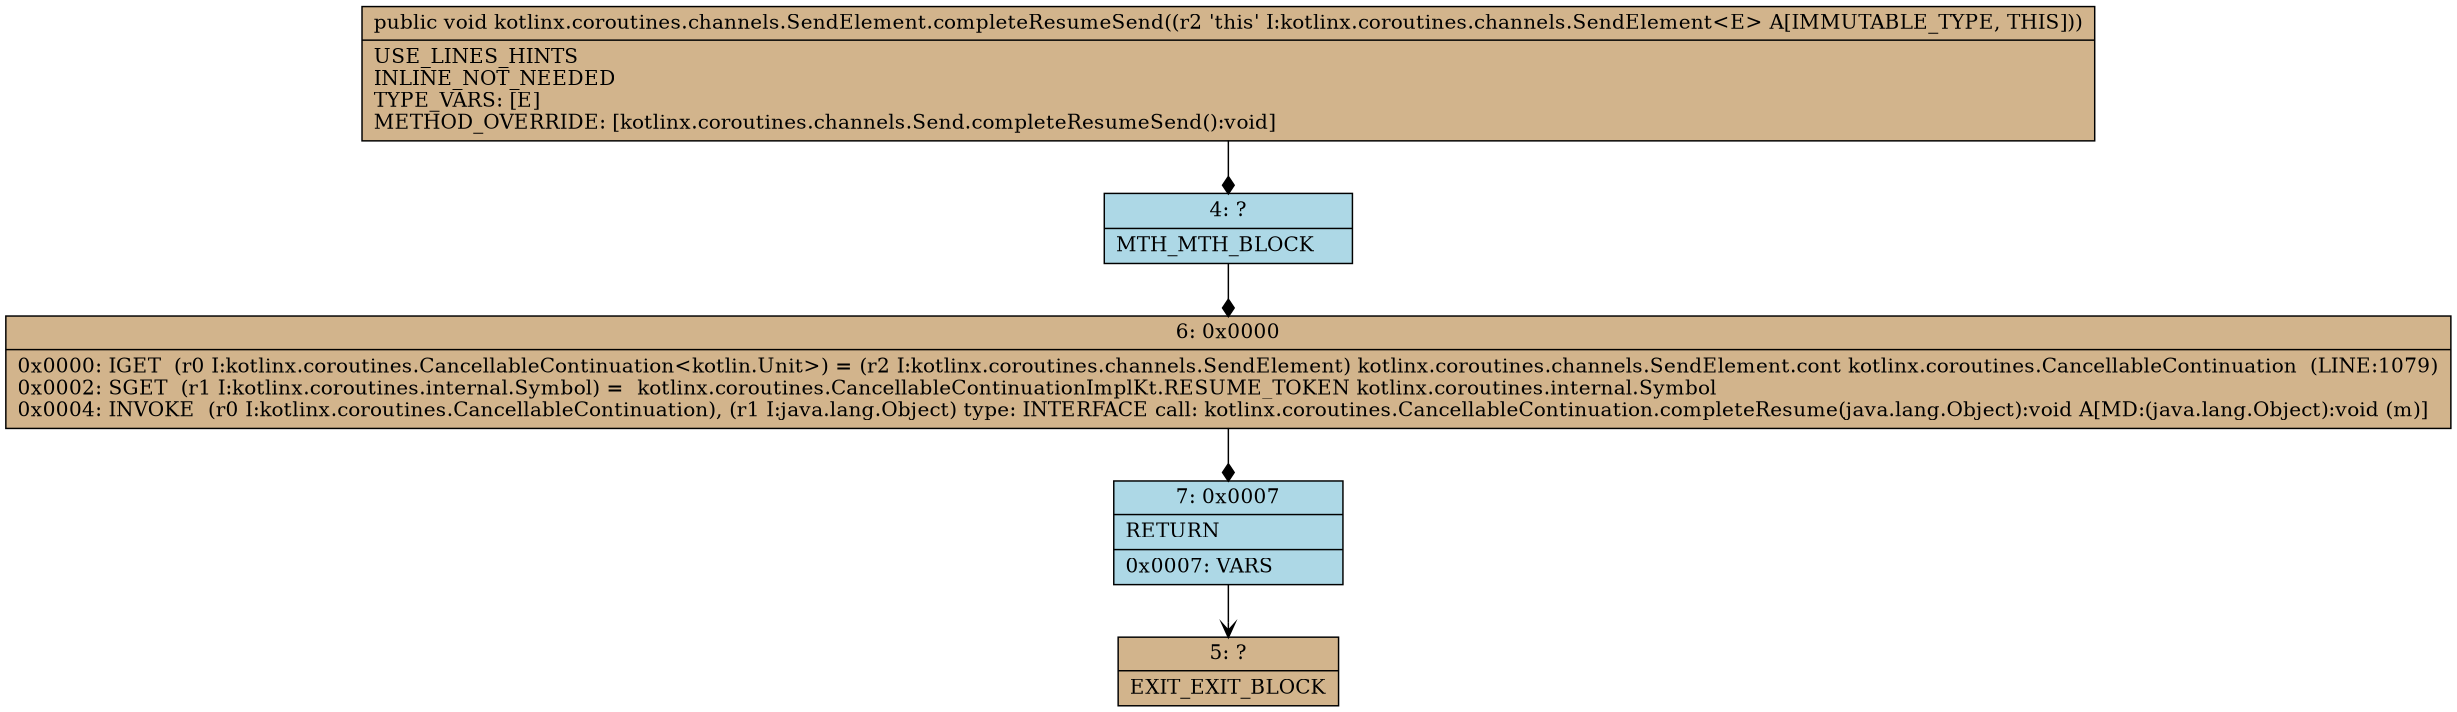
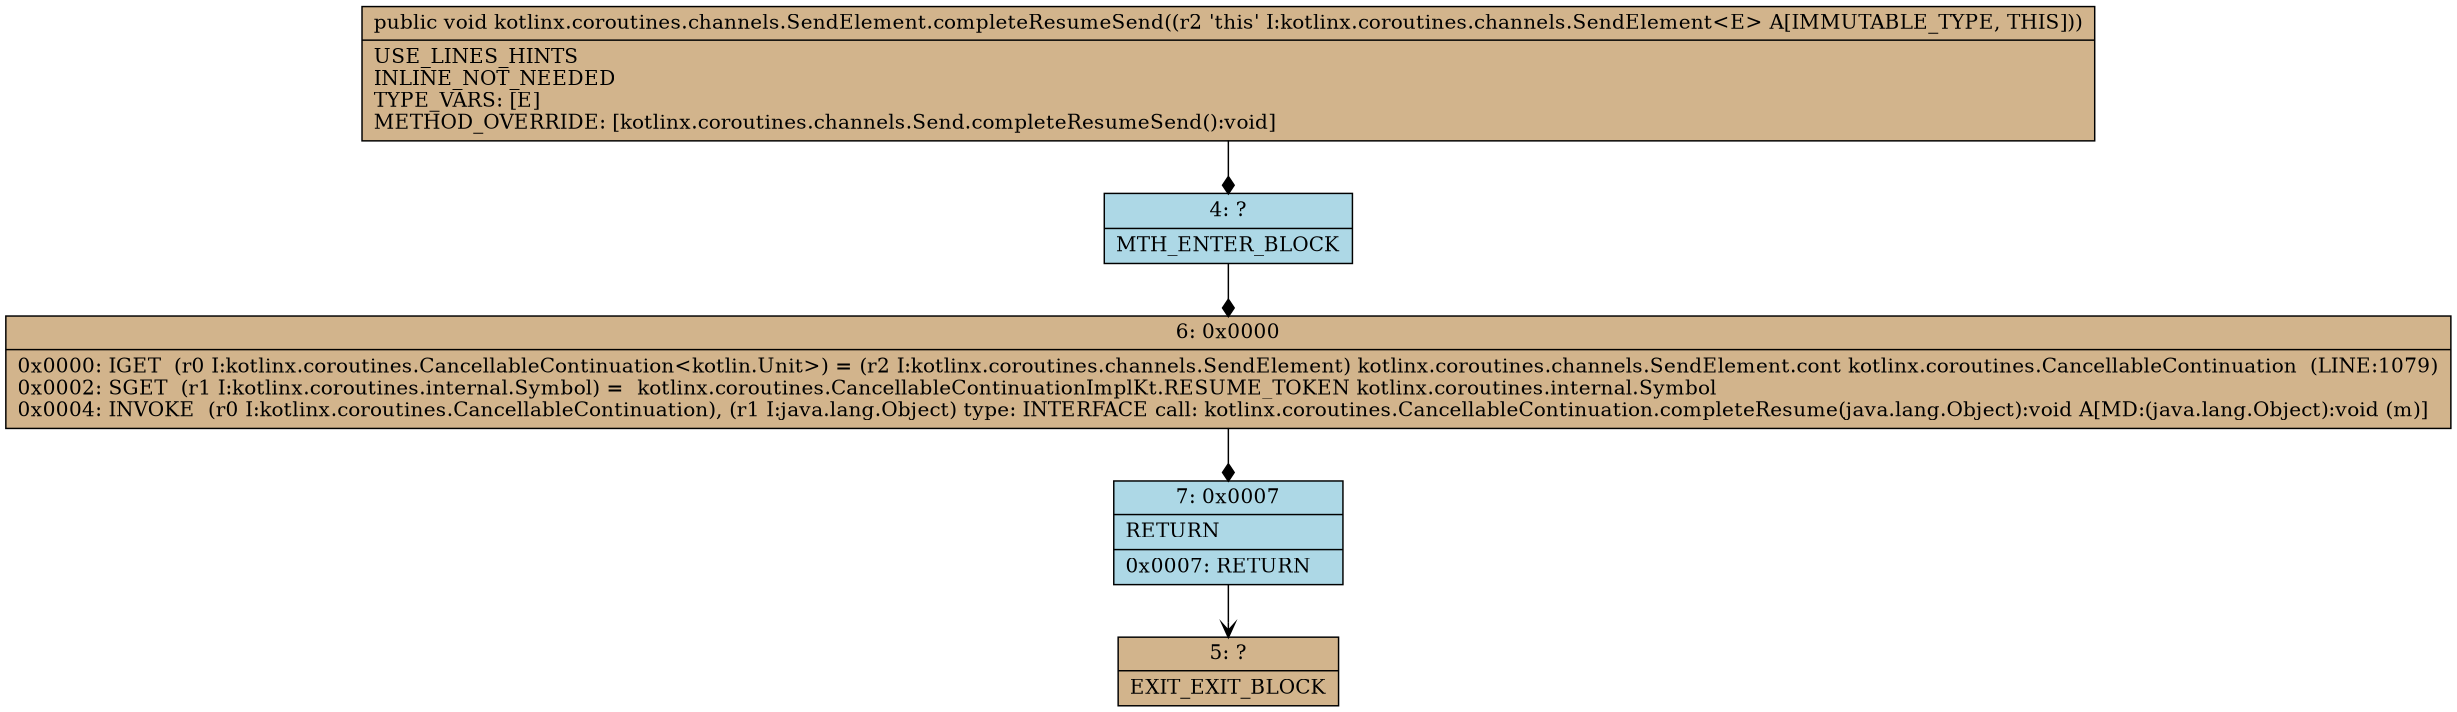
(1215, 245) -> (1228, 245)
(1209, 566) -> (1228, 566)
